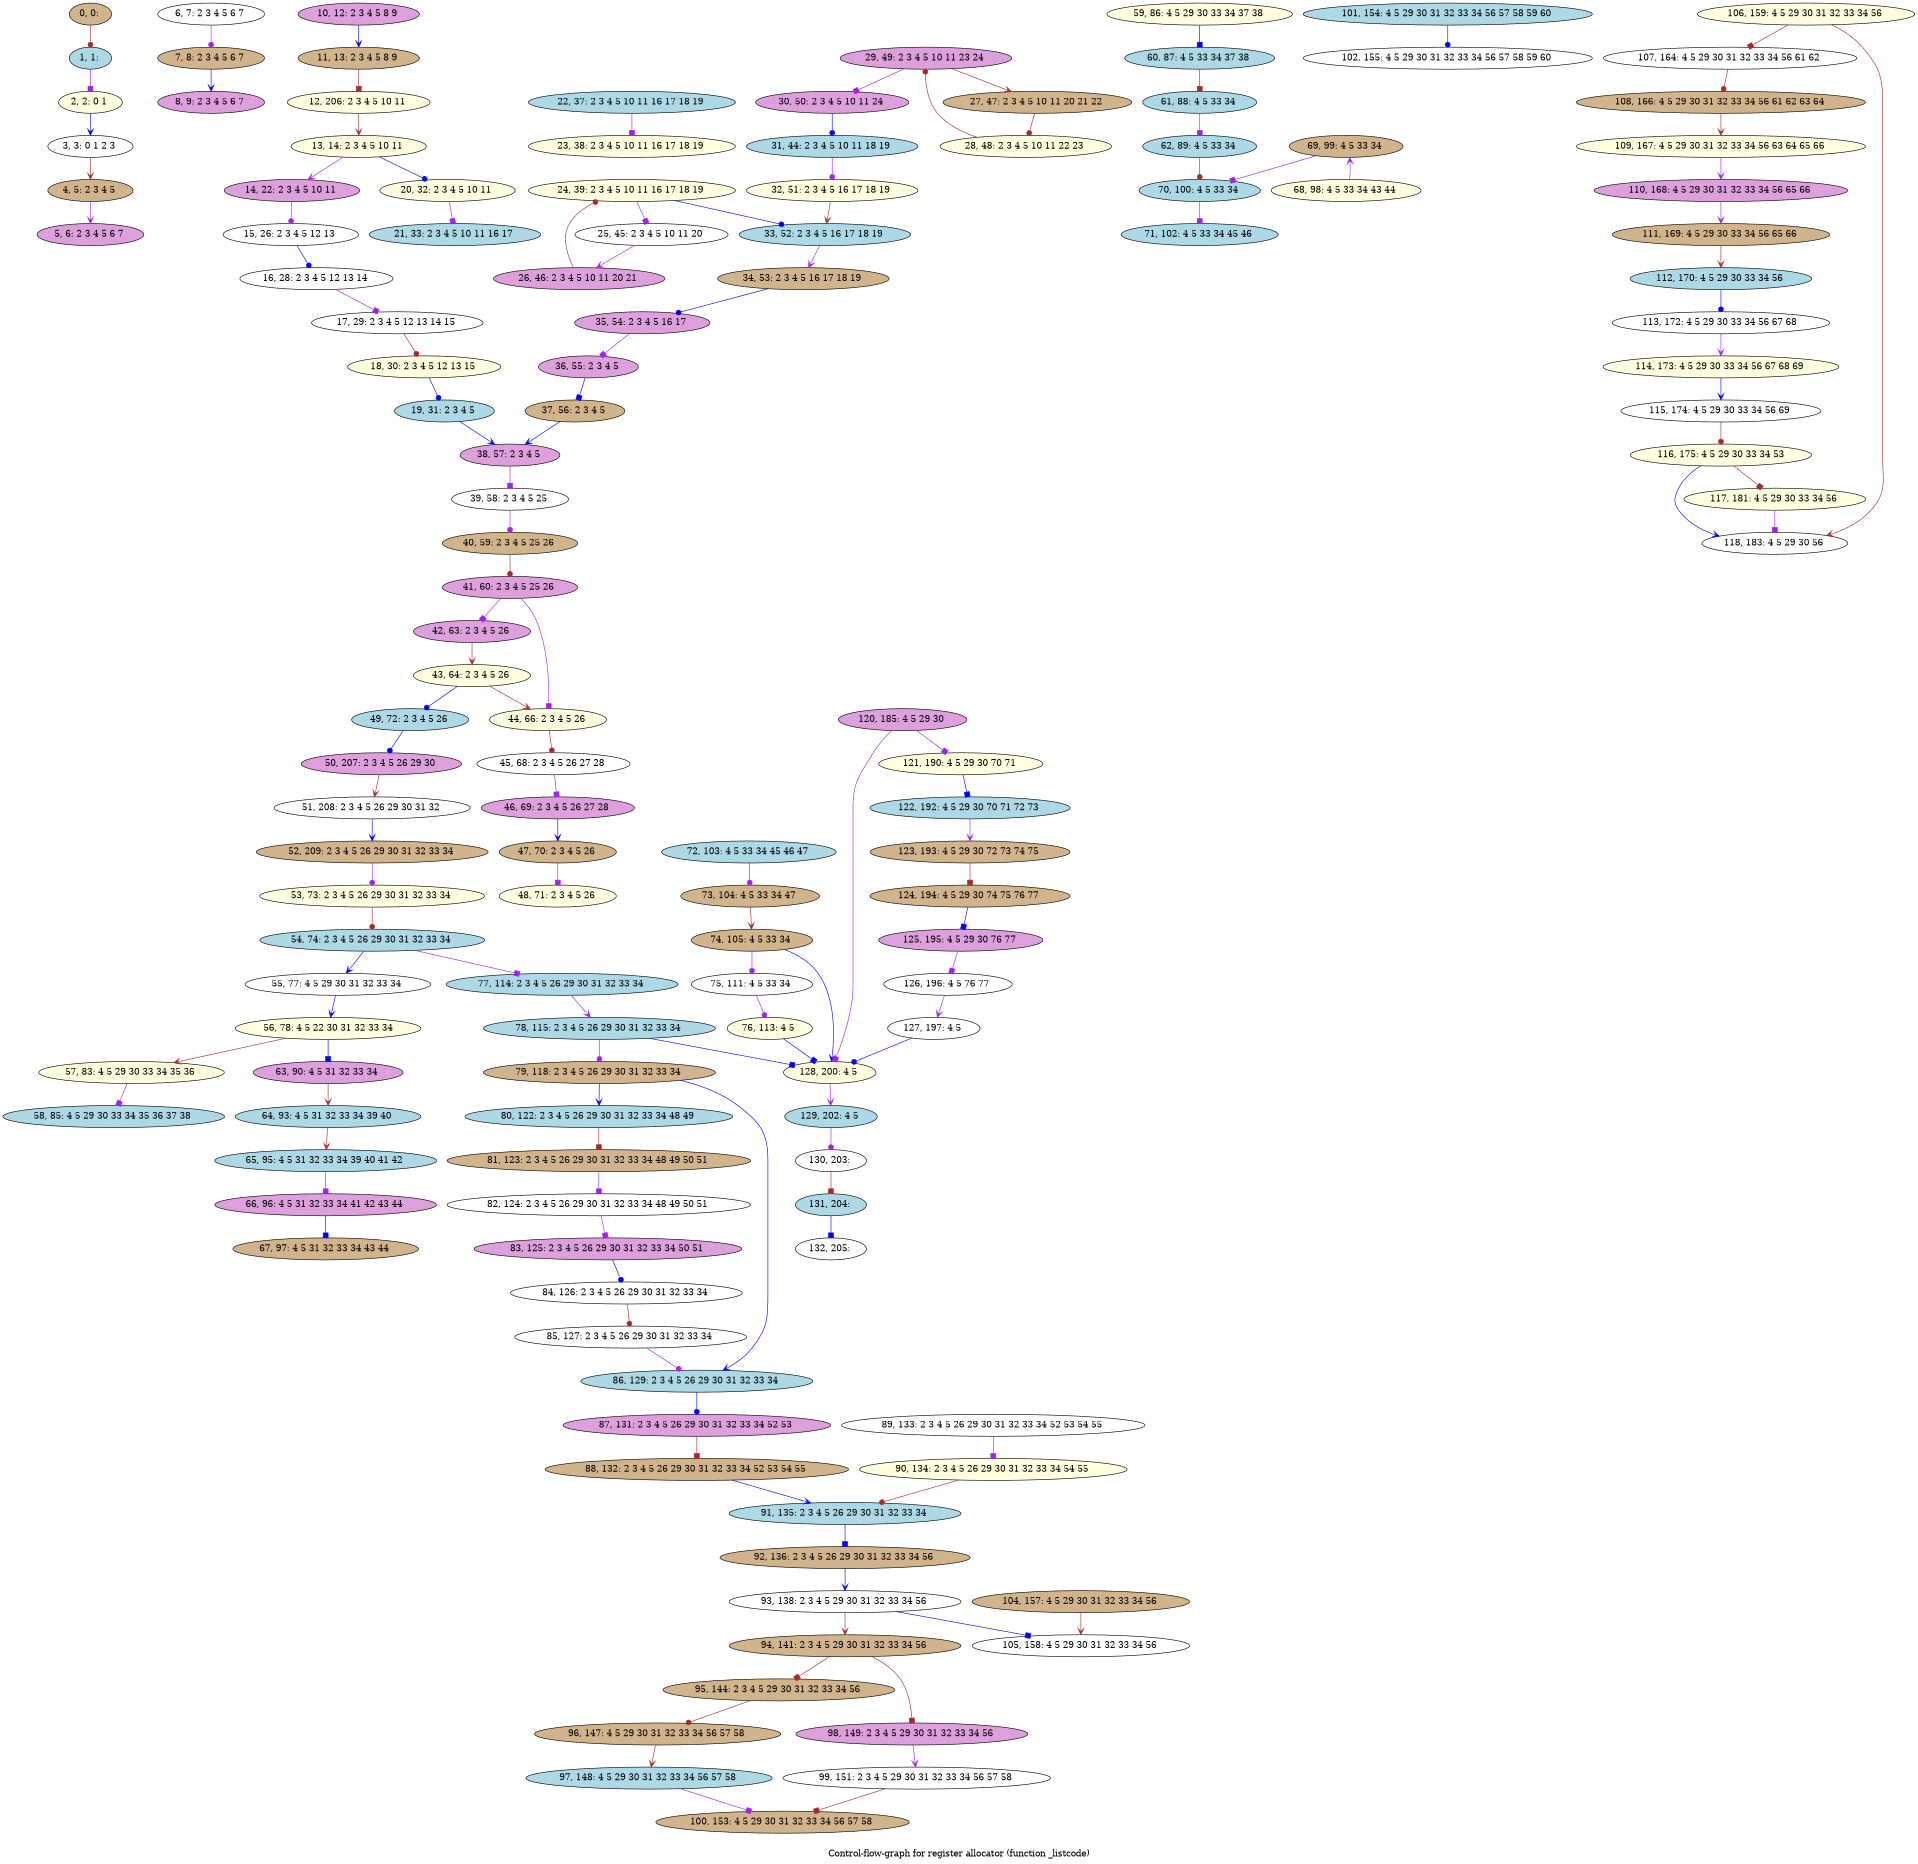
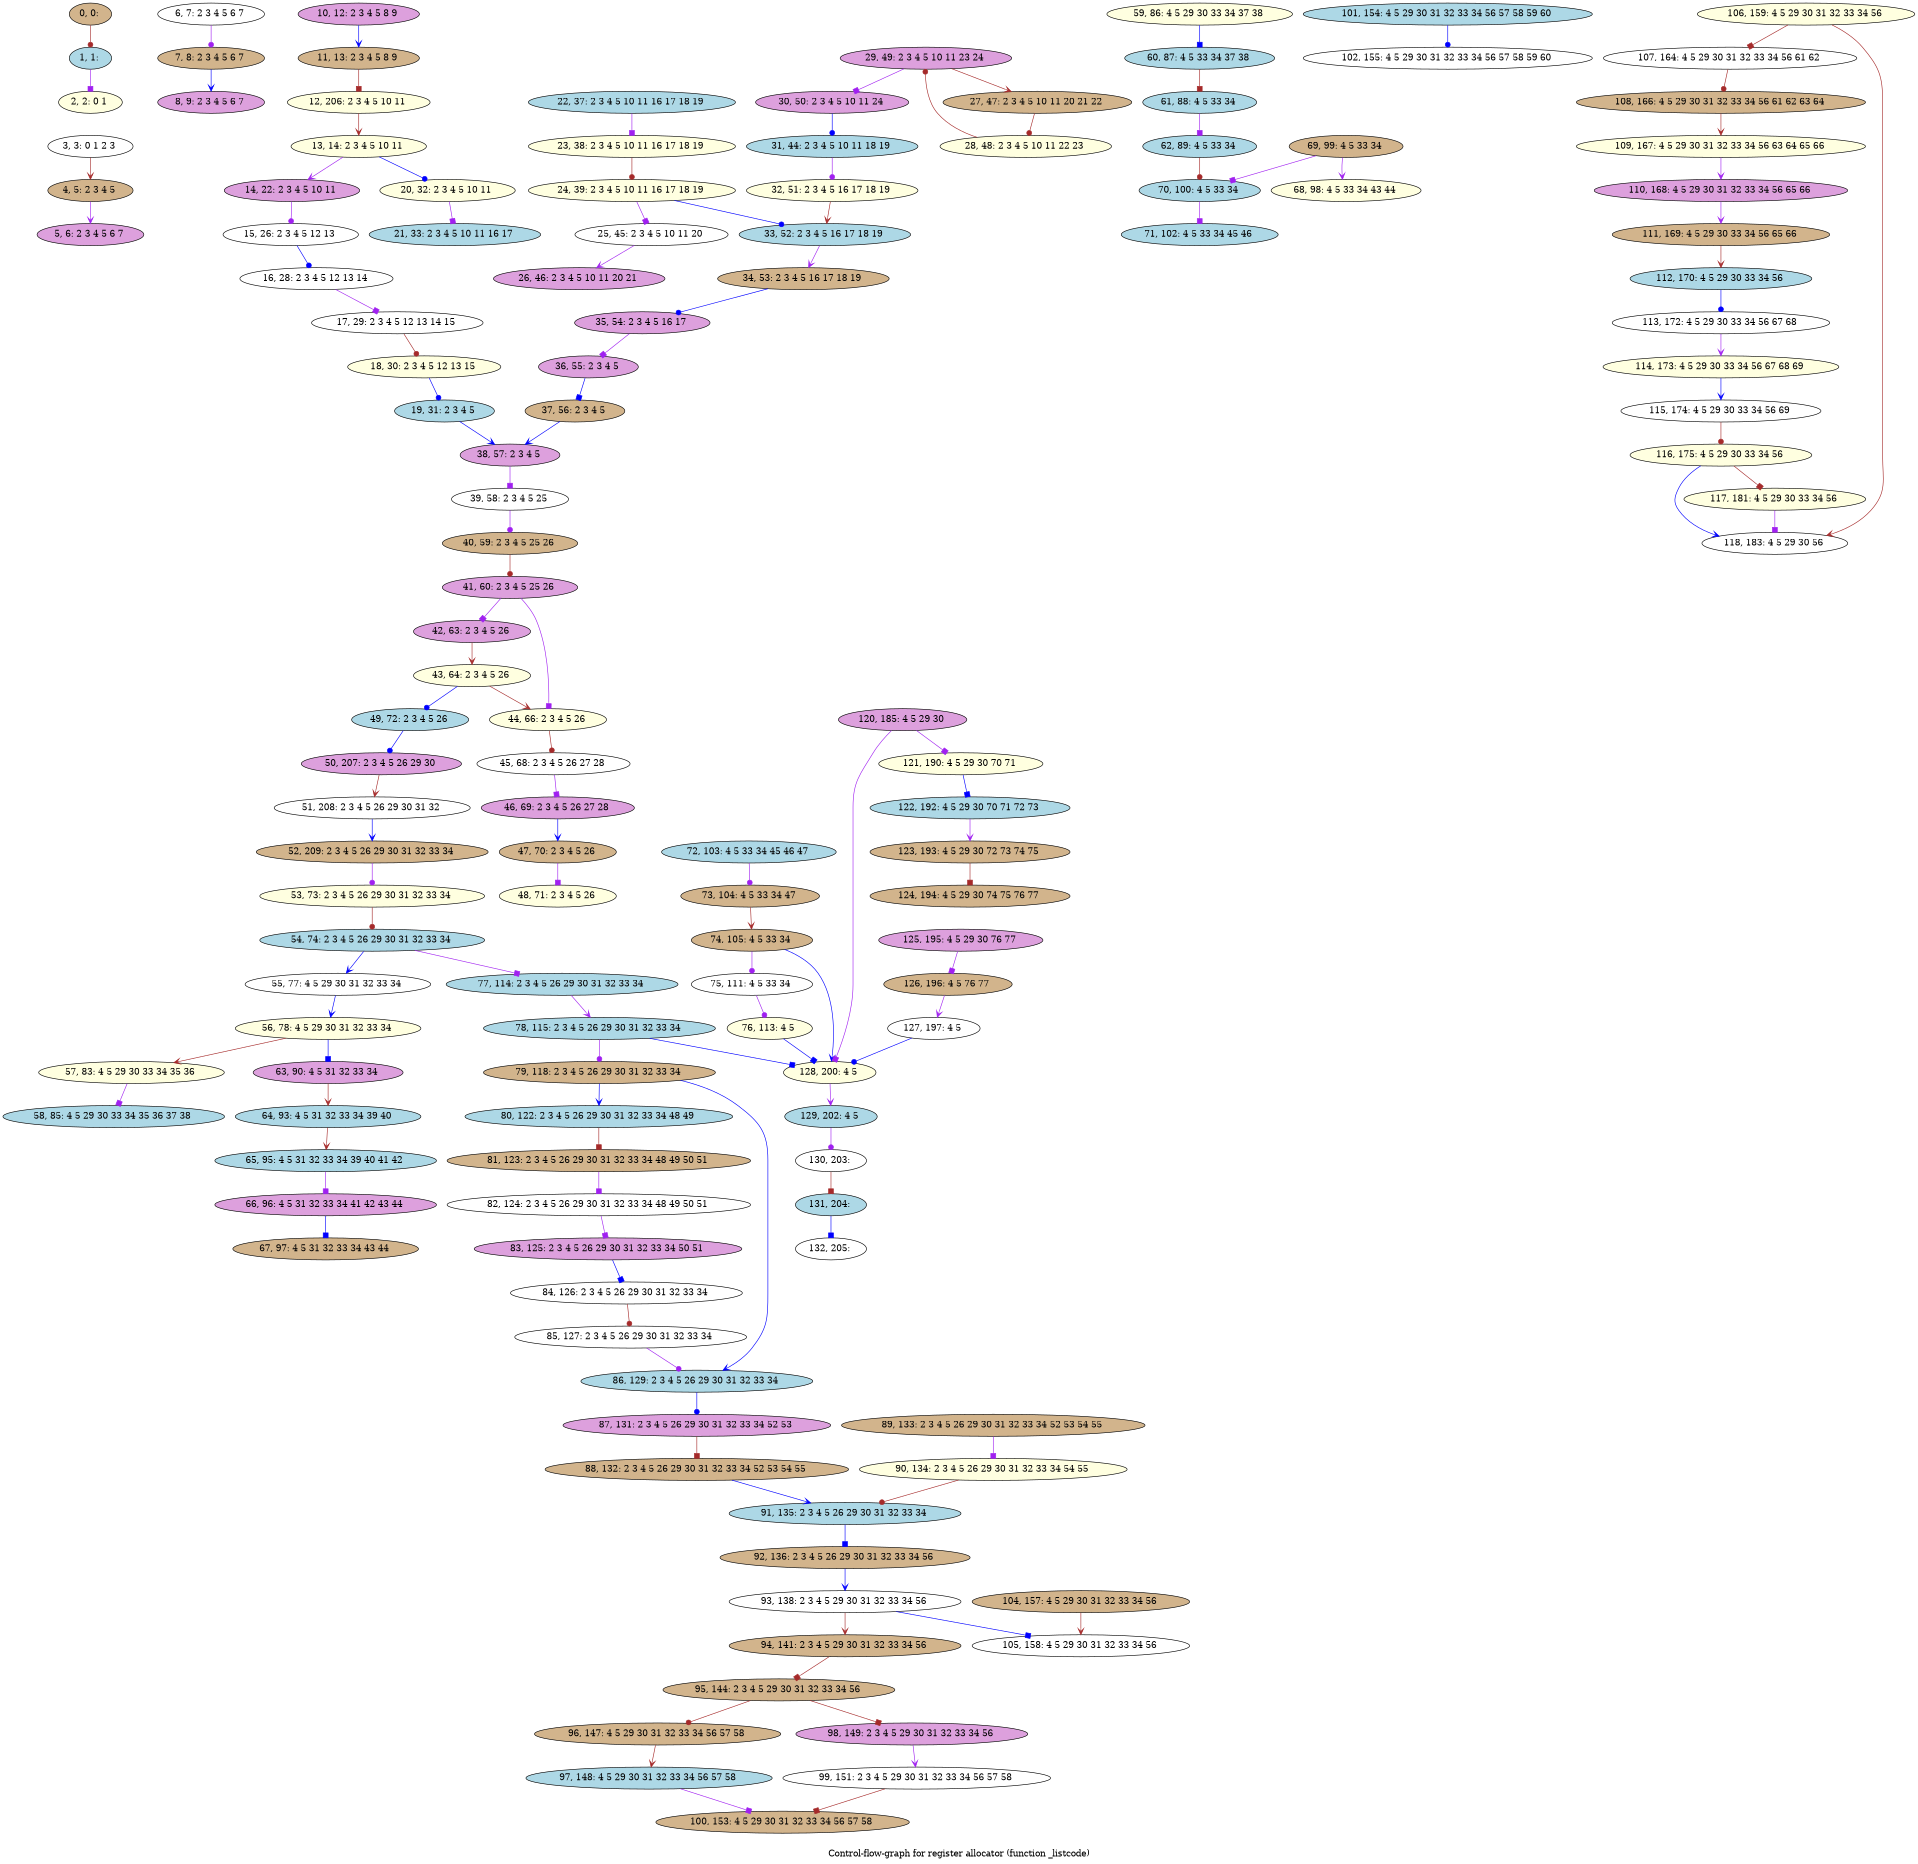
(90, 121) -> none
(1350, 172) -> (1342, 165)
(567, 230) -> (632, 166)
(1721, 455) -> (1721, 455)
(966, 915) -> none
(948, 984) -> (948, 984)
(328, 1028) -> (328, 1028)
(616, 1268) -> (616, 1268)
(993, 1425) -> (993, 1425)
(901, 1681) -> (842, 1711)
